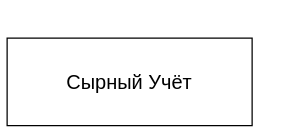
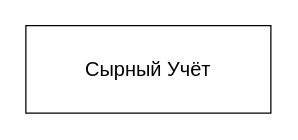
(129, 82) -> (148, 69)
